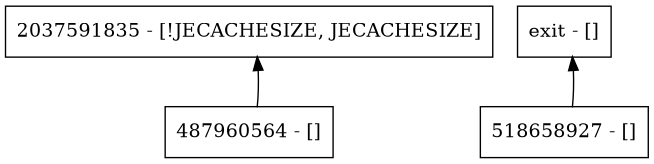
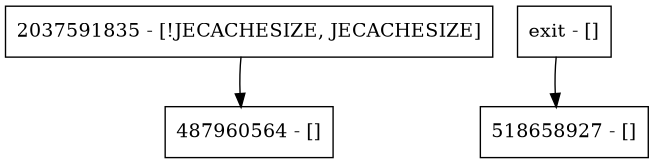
(258, 89) -> (240, 75)
(574, 89) -> (555, 75)
